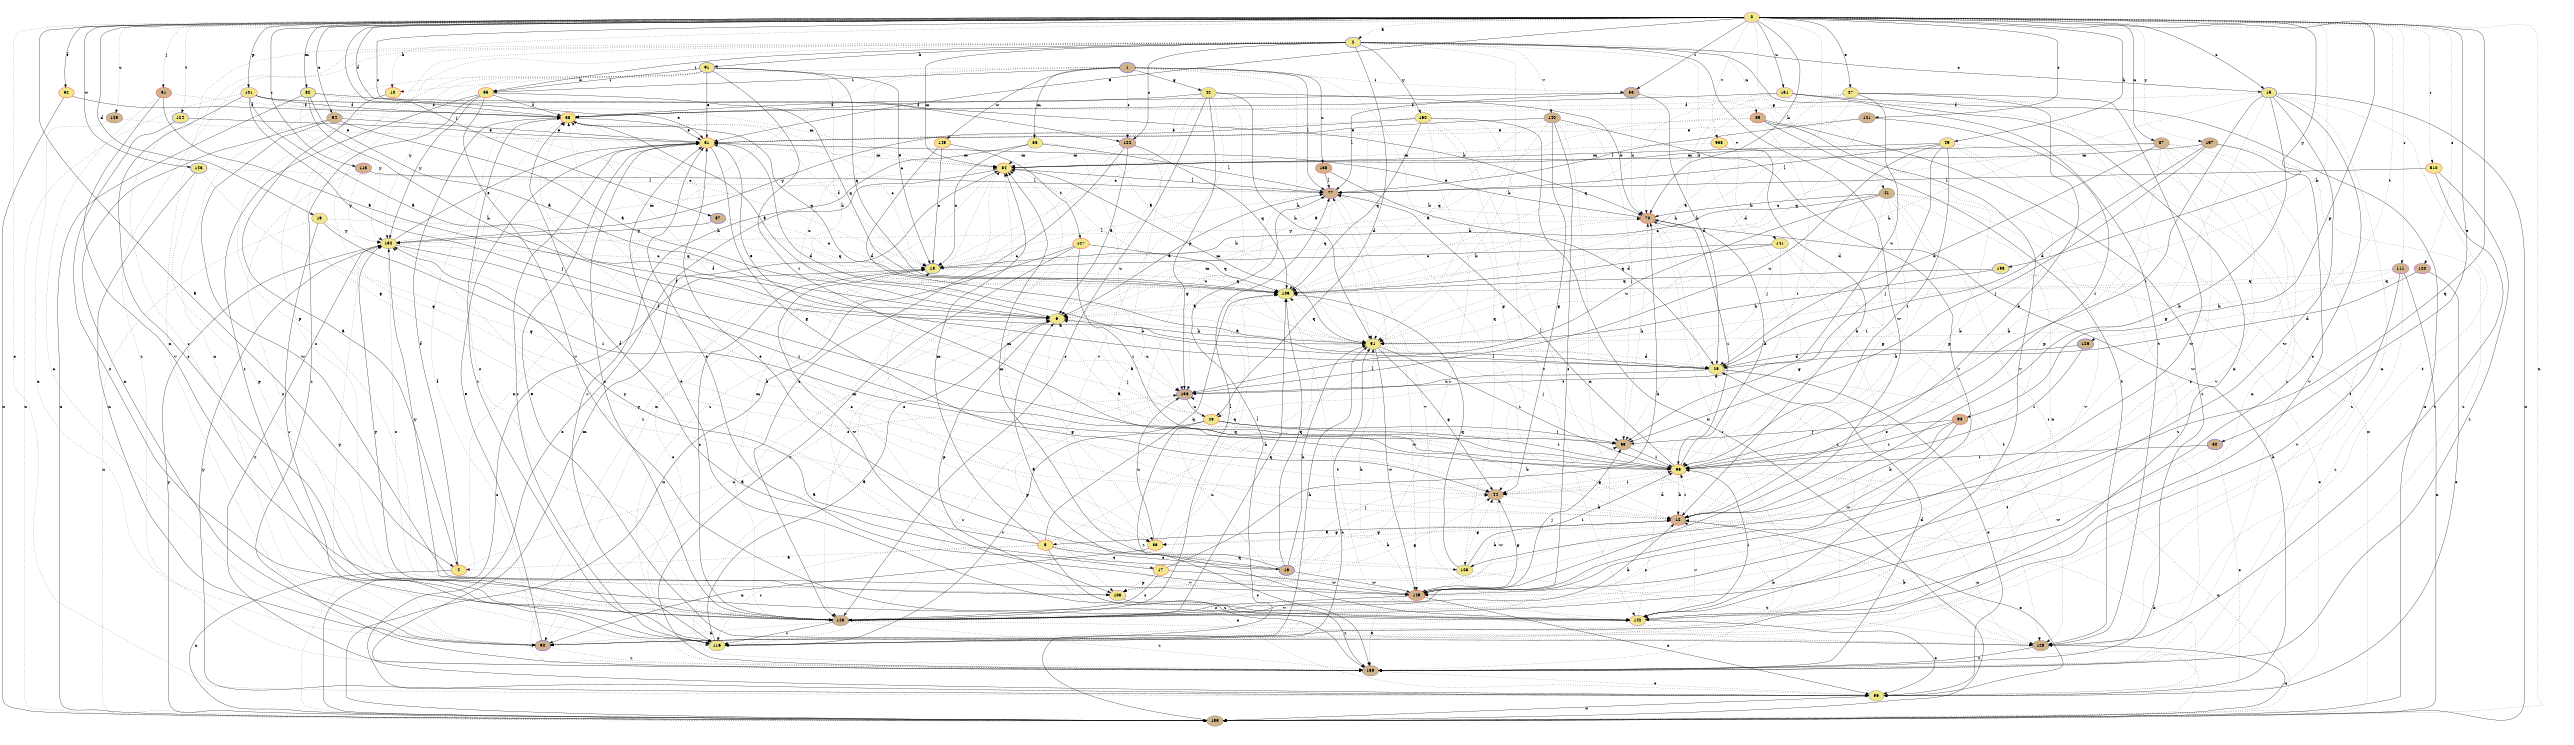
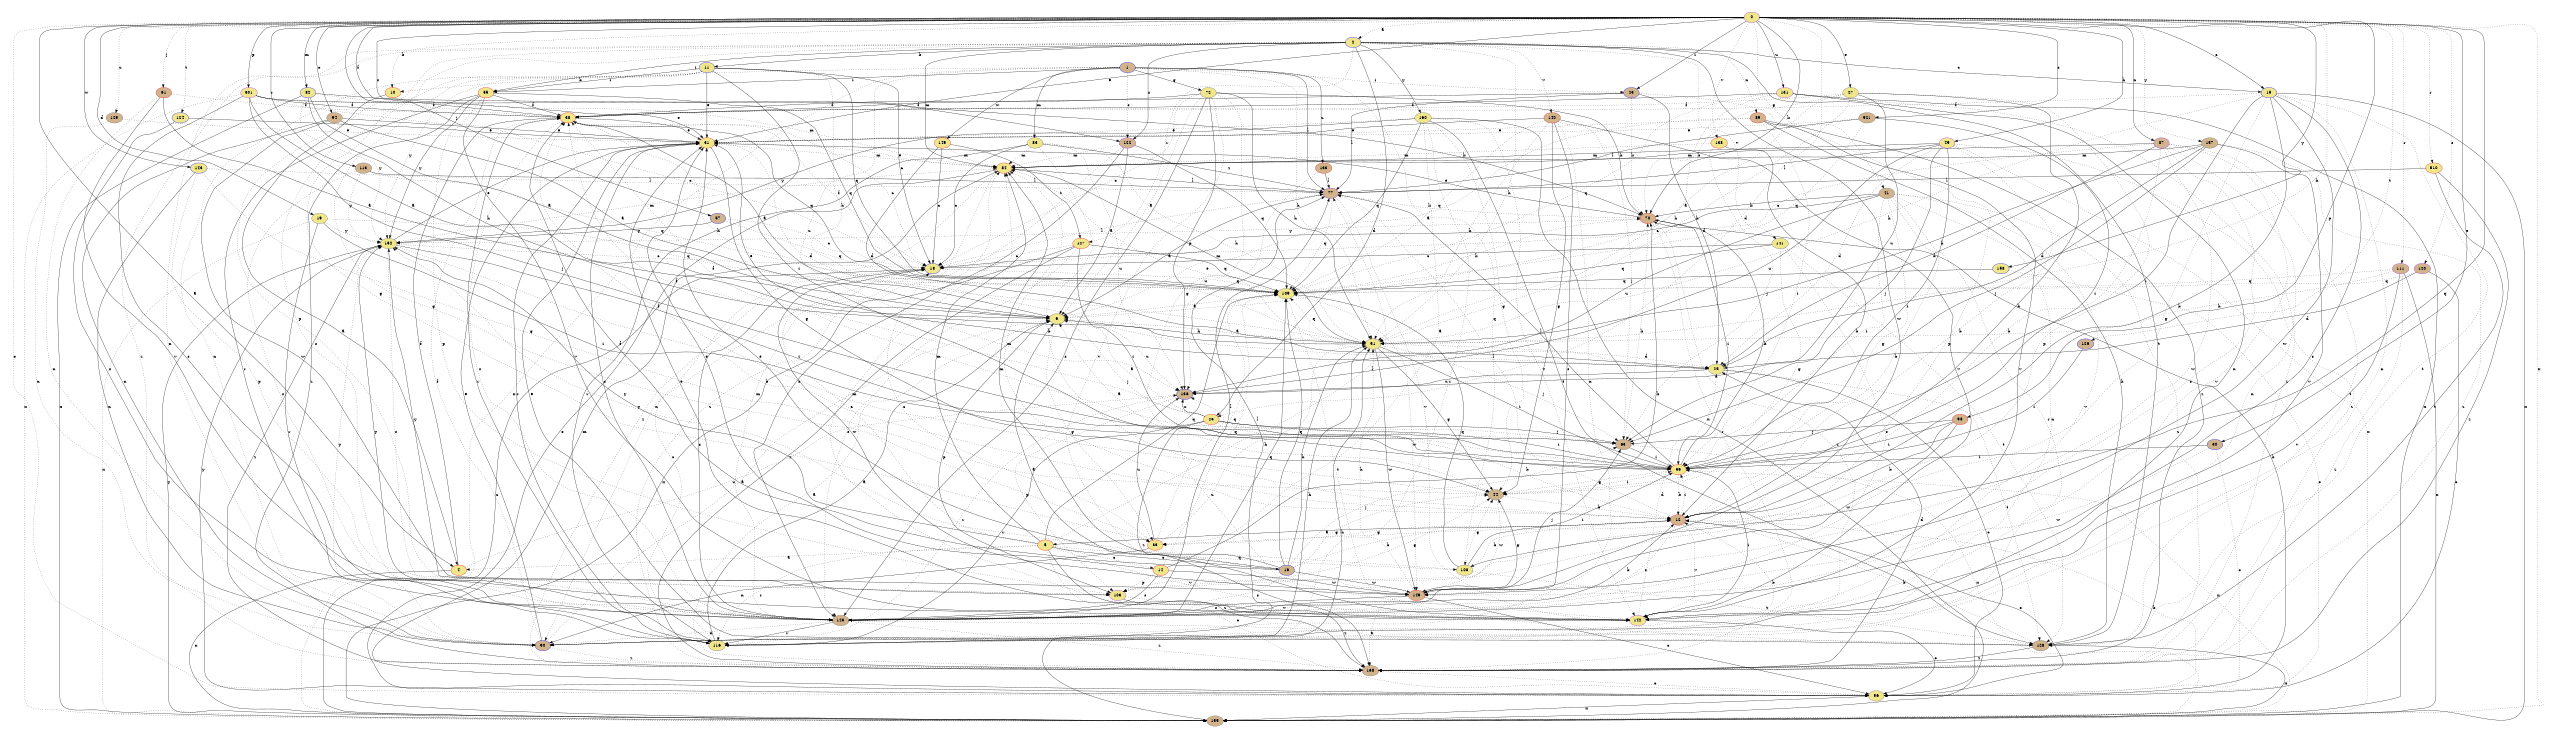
(293, 55) -> (1190, 91)
(707, 68) -> (707, 68)
(66, 93) -> none
(249, 93) -> (249, 93)
(1208, 93) -> (1208, 93)
(1631, 93) -> (1631, 93)
(1552, 118) -> (1552, 118)
(1867, 118) -> (1867, 118)
(1719, 143) -> (1719, 143)
(2161, 143) -> (2161, 143)
(363, 168) -> (363, 168)
(1229, 168) -> (1229, 168)
(1538, 237) -> none
(1266, 239) -> (1390, 407)
none -> (772, 258)
(1208, 269) -> (1208, 269)
(1704, 313) -> (1802, 283)
(1171, 339) -> (1171, 339)
(1893, 350) -> none
(2122, 382) -> (2122, 382)
(1193, 409) -> (1191, 413)
(2069, 434) -> none
(1182, 442) -> (1221, 469)
(1626, 459) -> (1626, 459)
none -> (594, 479)
(1161, 570) -> (1161, 570)
